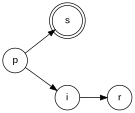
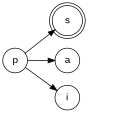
none -> (67, 60)
(120, 98) -> none
